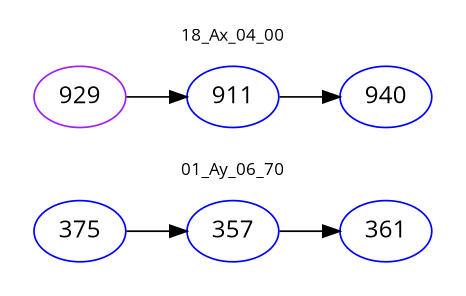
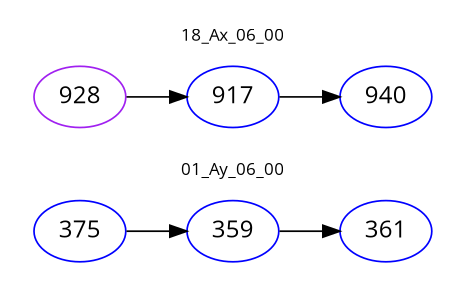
(233, 37) -> (233, 37)
(80, 97) -> (80, 97)
(233, 97) -> (233, 97)
(233, 171) -> (233, 171)
(233, 231) -> (233, 231)
